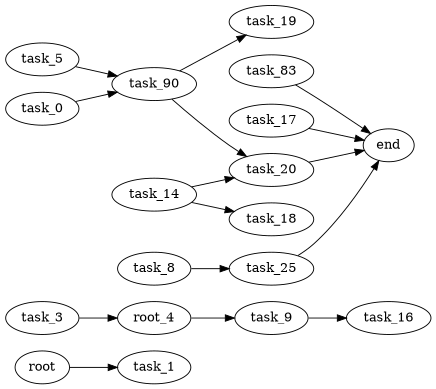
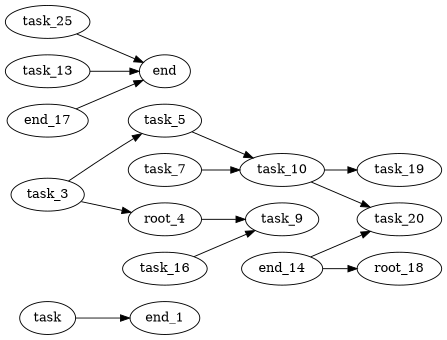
(271, 71) -> (48, 71)
(154, 84) -> (282, 170)
(42, 109) -> (165, 170)
(271, 121) -> (48, 121)
(332, 157) -> none
none -> (101, 159)
(154, 195) -> (282, 269)
(271, 219) -> (399, 269)
(154, 269) -> none
(323, 318) -> (220, 245)
(42, 367) -> (48, 318)
(154, 367) -> (165, 318)
